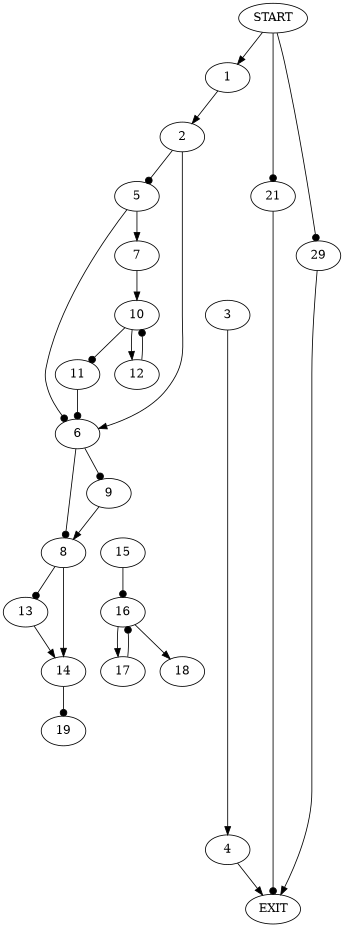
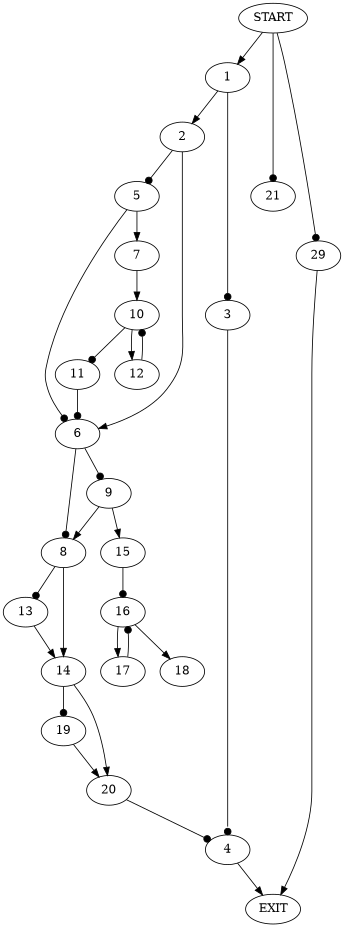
none -> (228, 193)
none -> (115, 519)
(273, 549) -> none
(228, 578) -> (228, 578)
none -> (109, 790)
